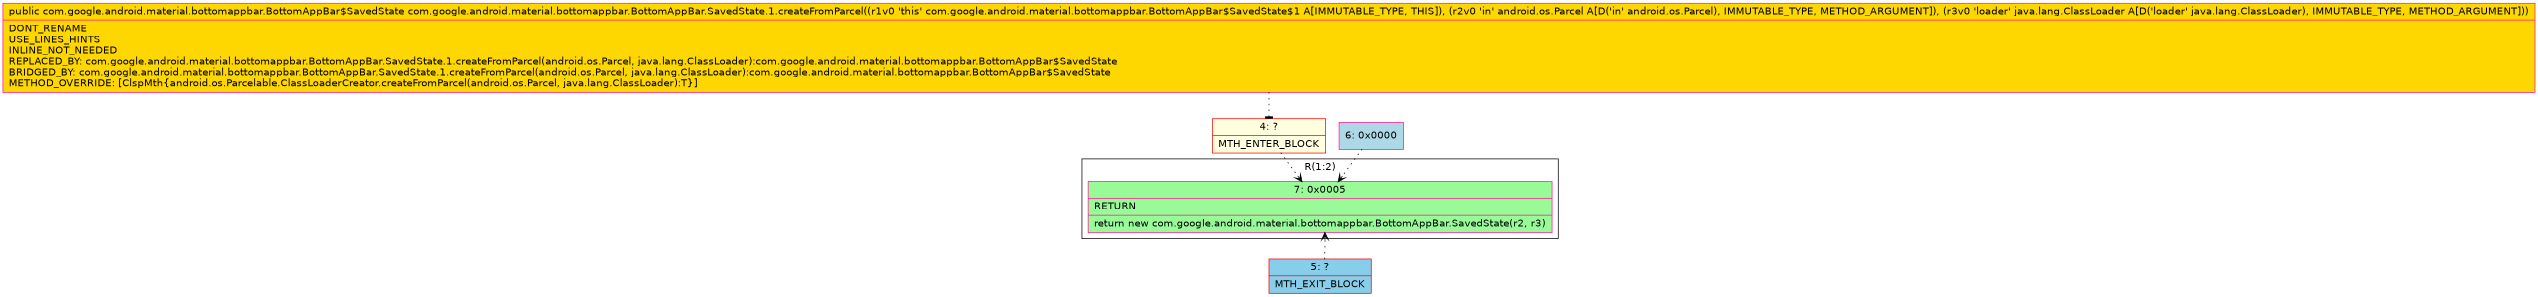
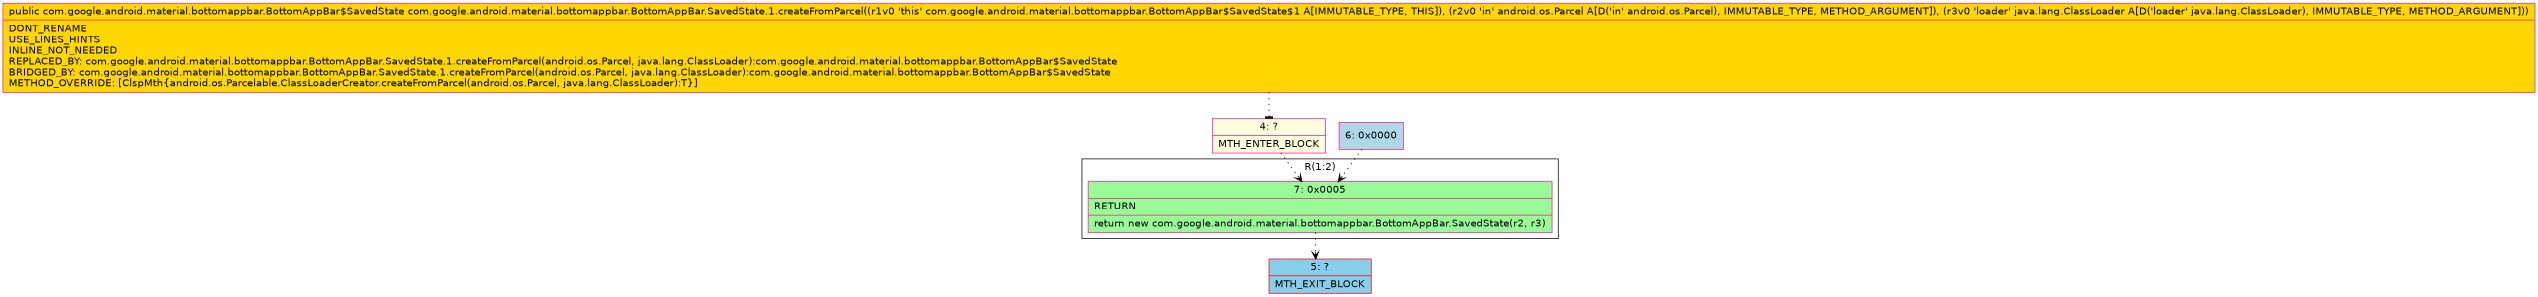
(1269, 136) -> (1269, 136)
(1325, 250) -> (1315, 243)
